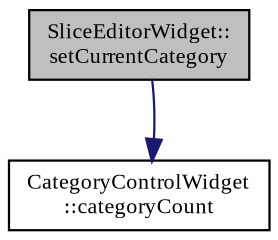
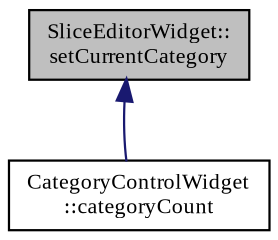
(154, 109) -> (124, 131)
